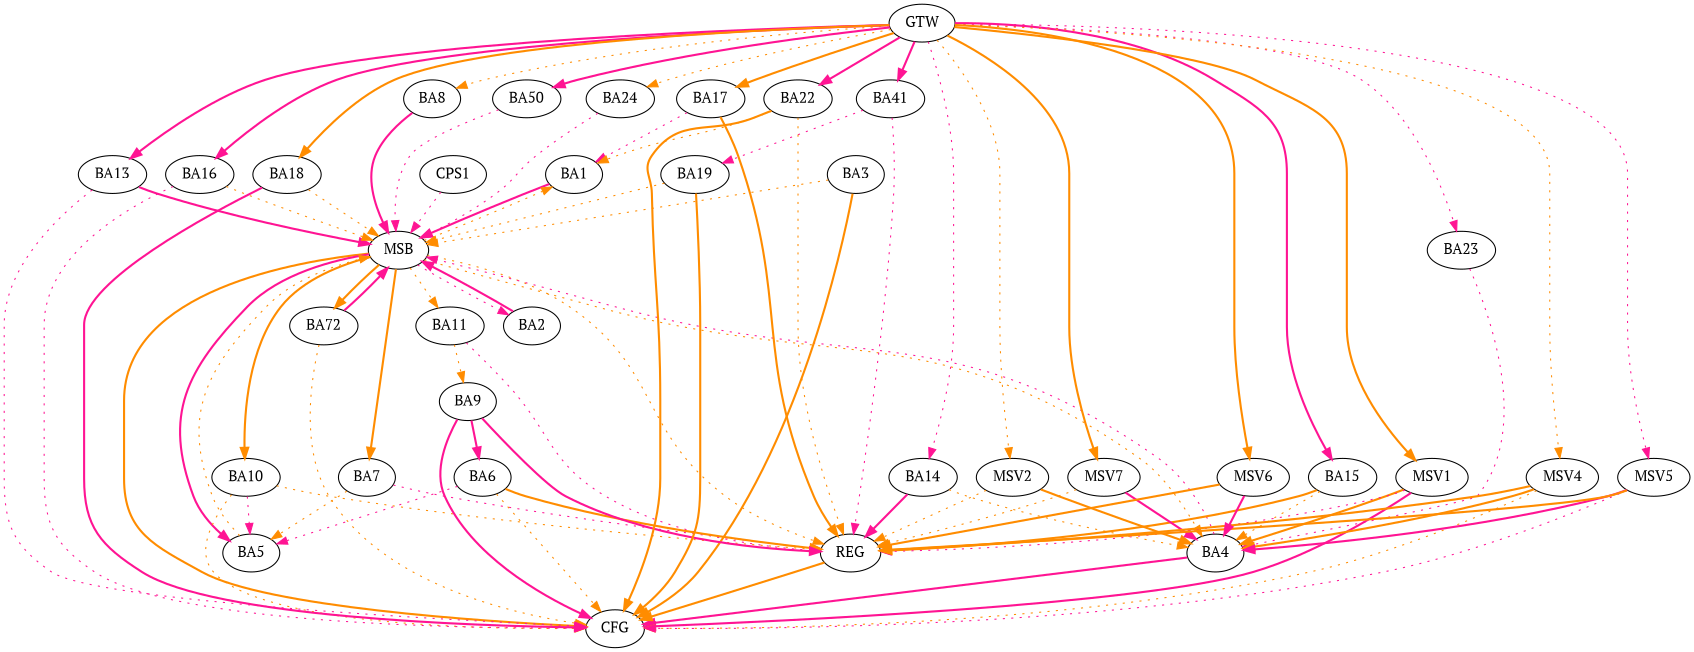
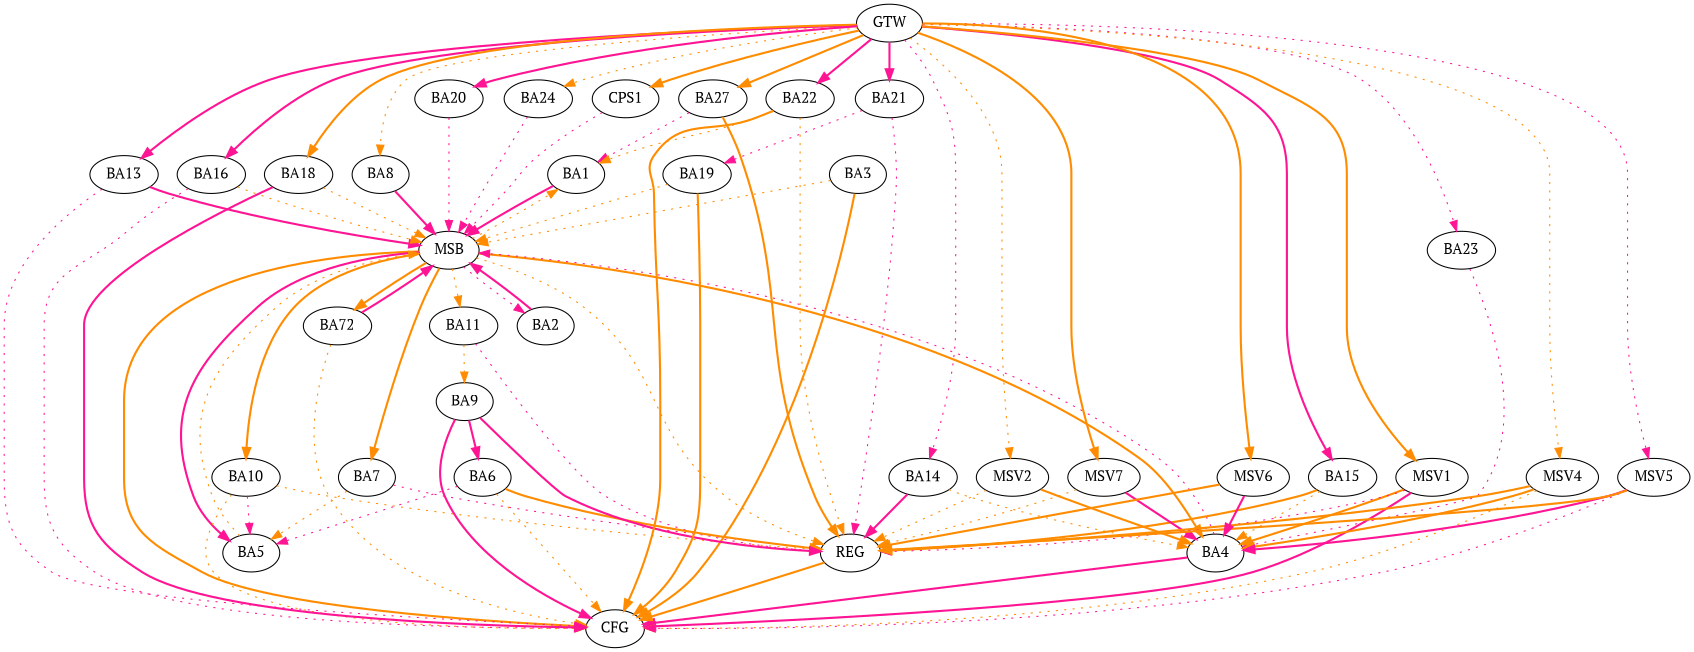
none -> (759, 54)
(527, 99) -> (449, 99)
(711, 99) -> (713, 99)
(891, 99) -> (889, 99)
(1017, 390) -> (976, 370)
